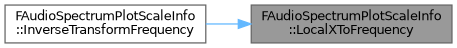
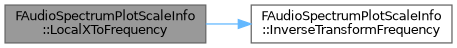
(222, 24) -> (222, 24)
